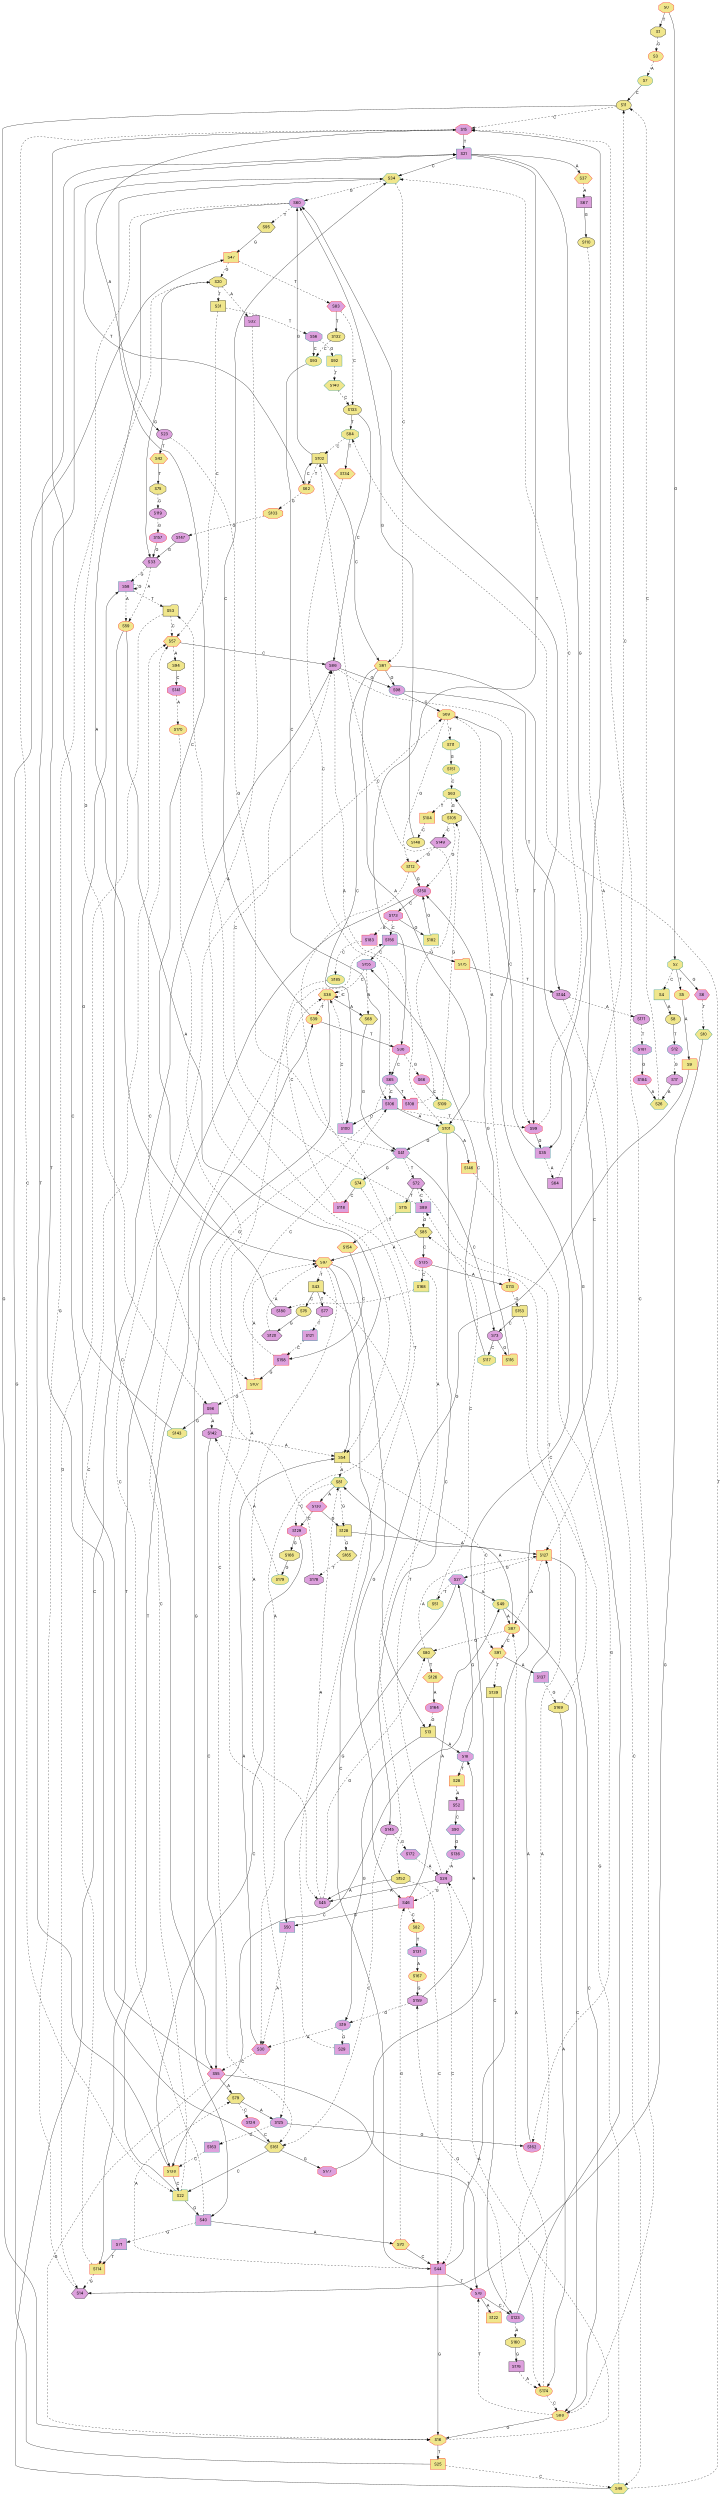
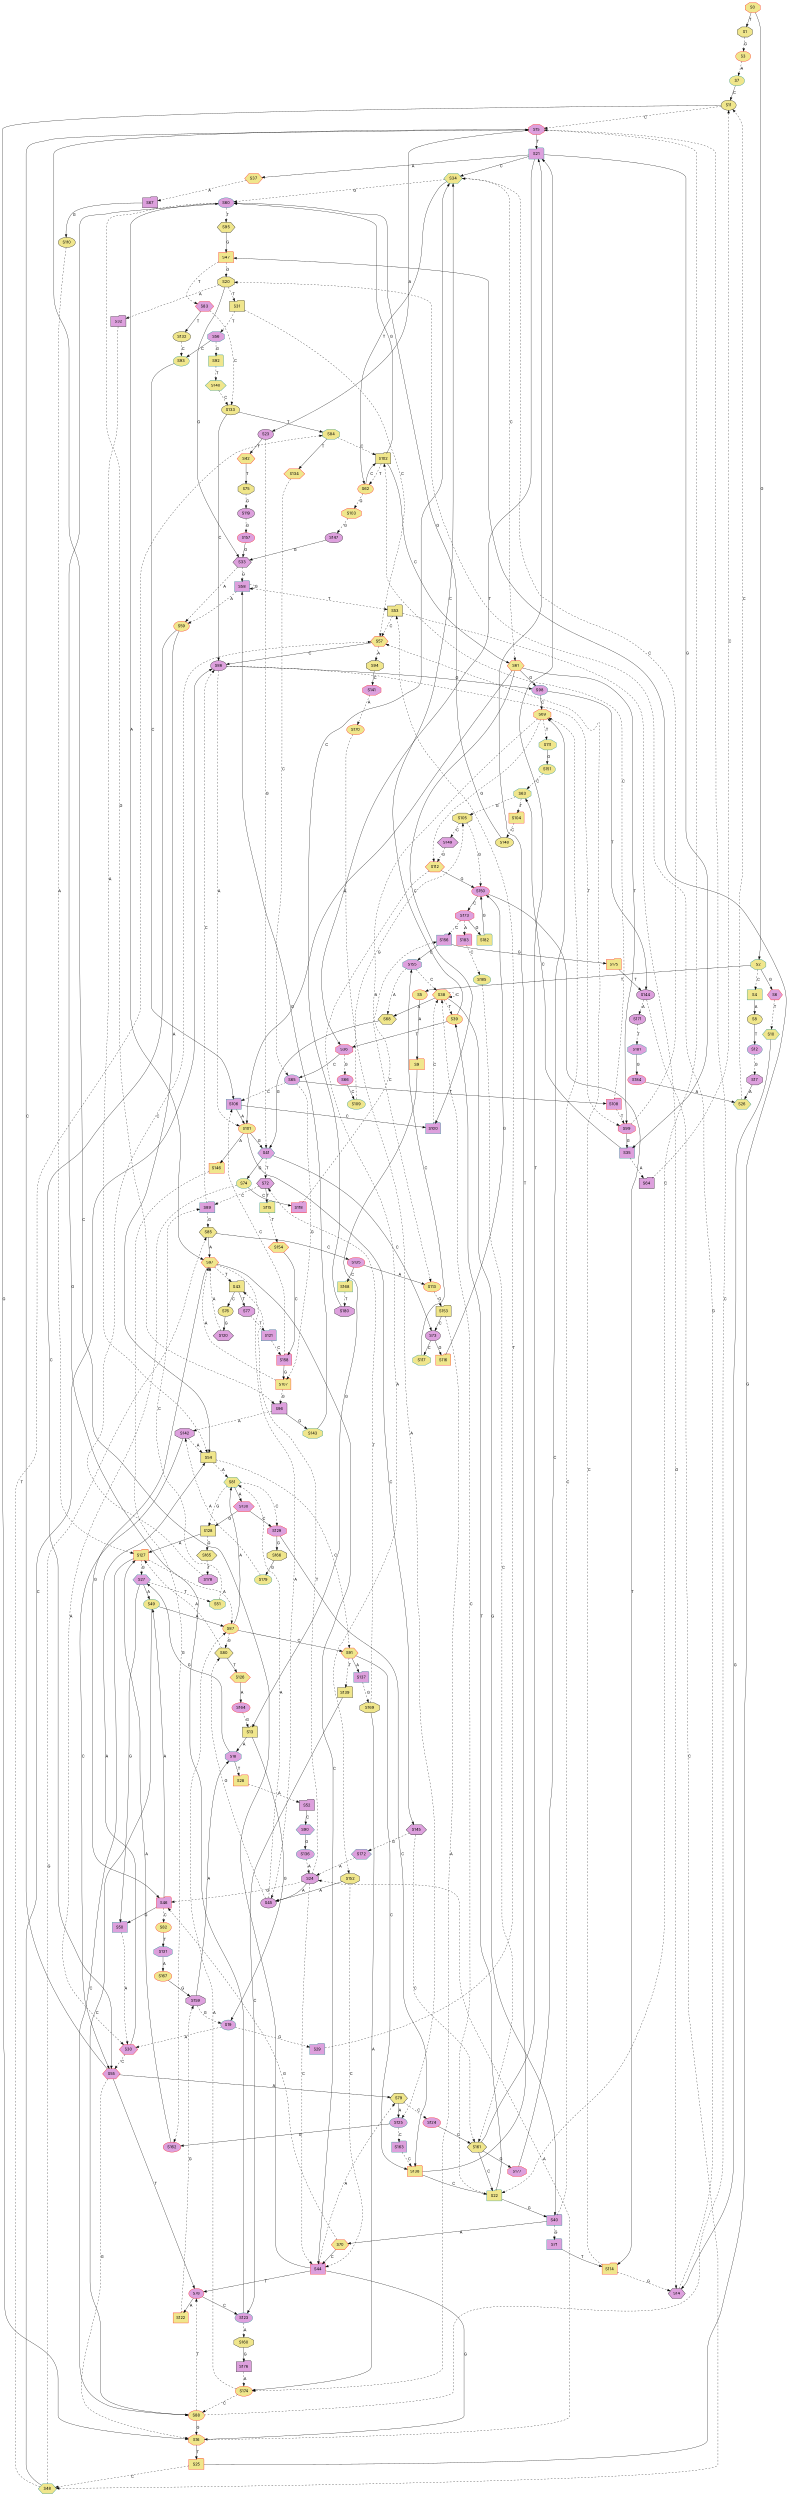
(459, 1120) -> (620, 1115)
(446, 1129) -> (247, 1129)
(389, 1830) -> (416, 1830)
